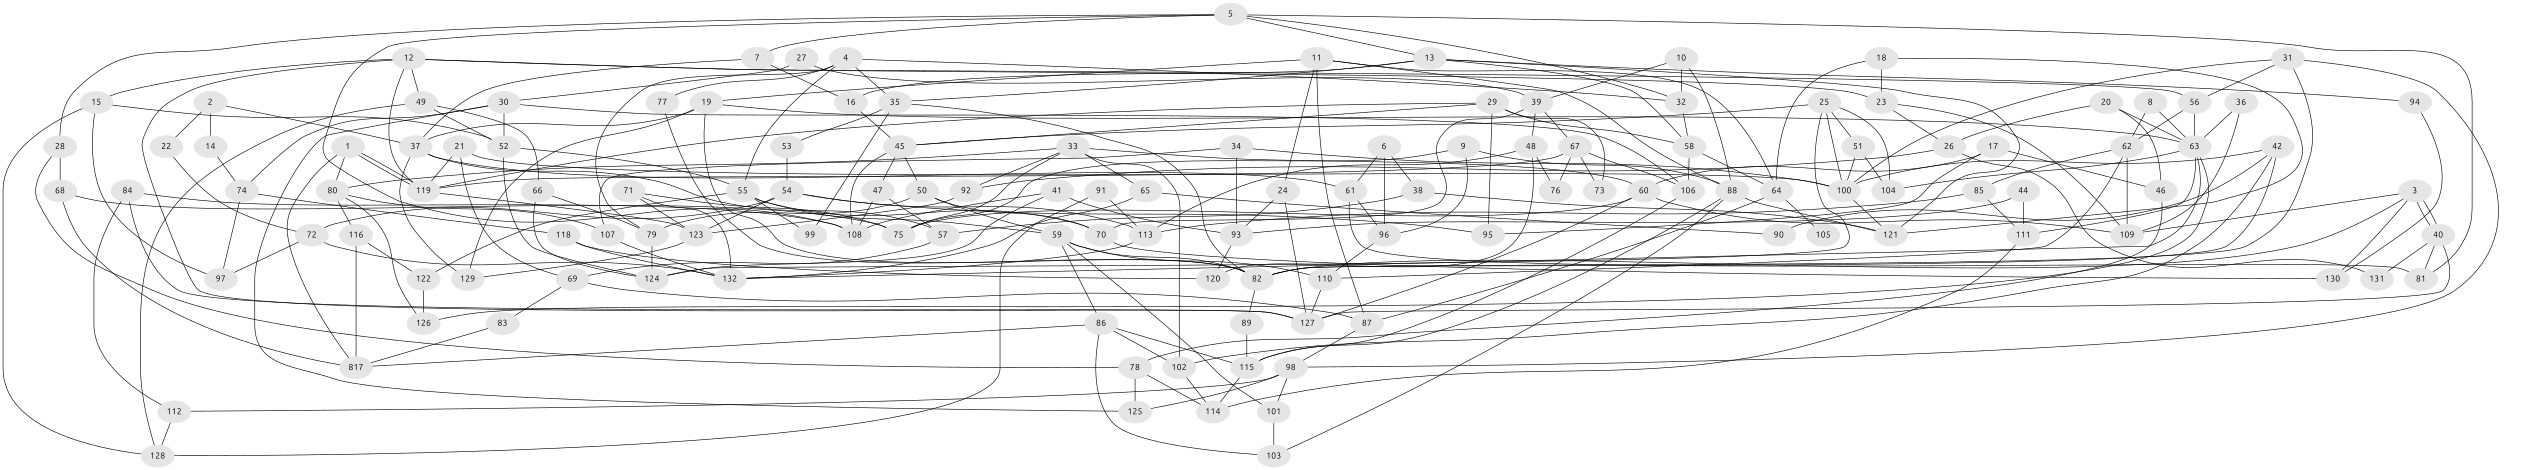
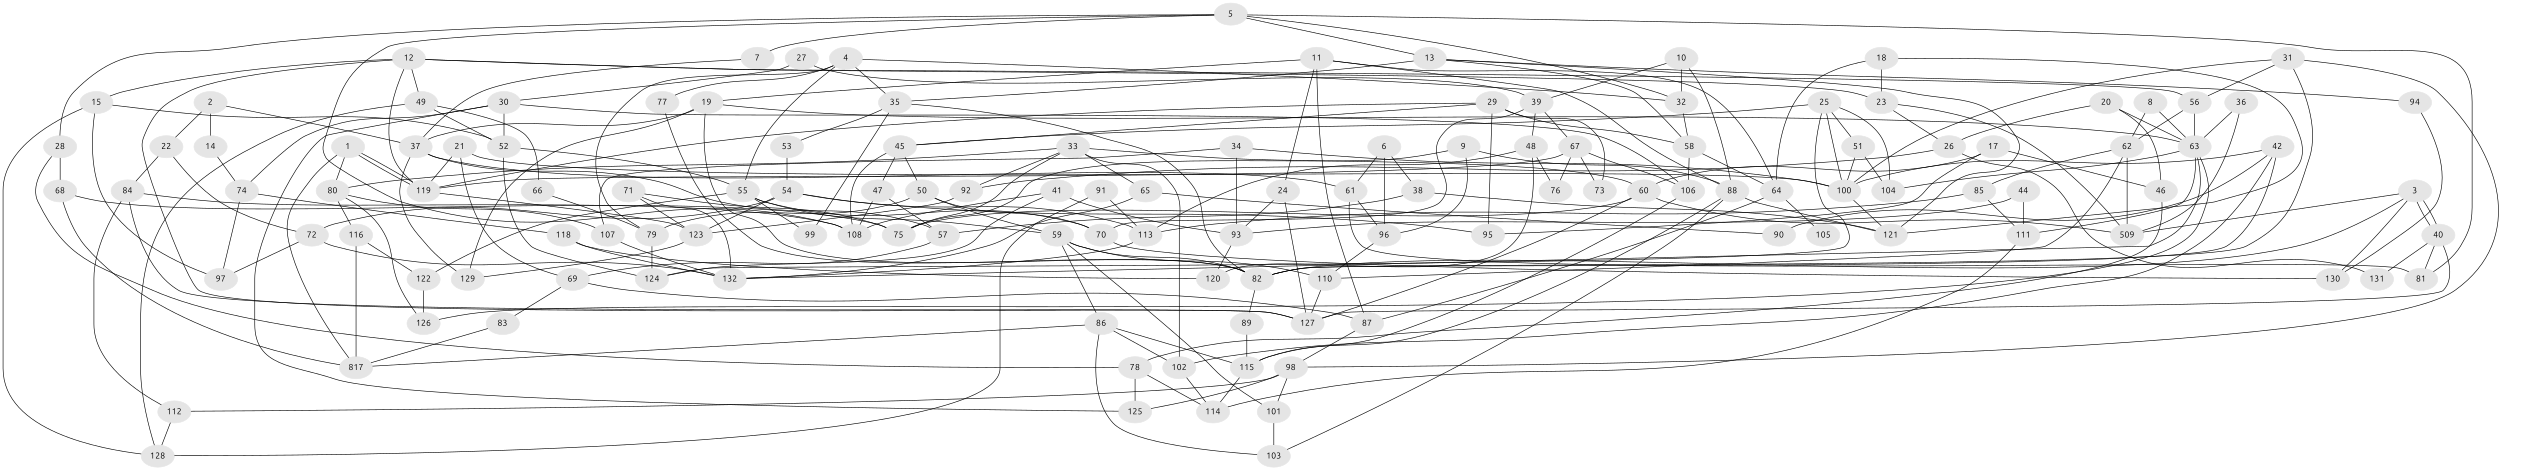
(851, 103) -> none
none -> (144, 172)
(2127, 235) -> (2127, 235)
(543, 247) -> none
